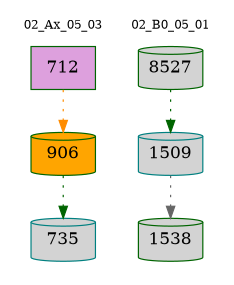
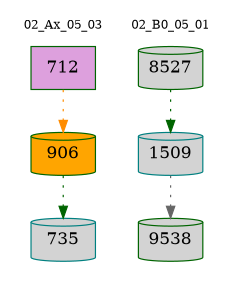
(171, 240) -> (171, 240)
